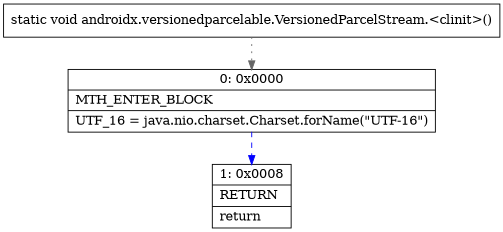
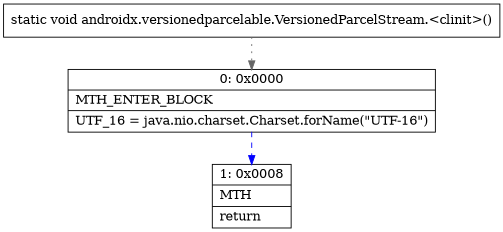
(249, 195) -> (236, 195)
